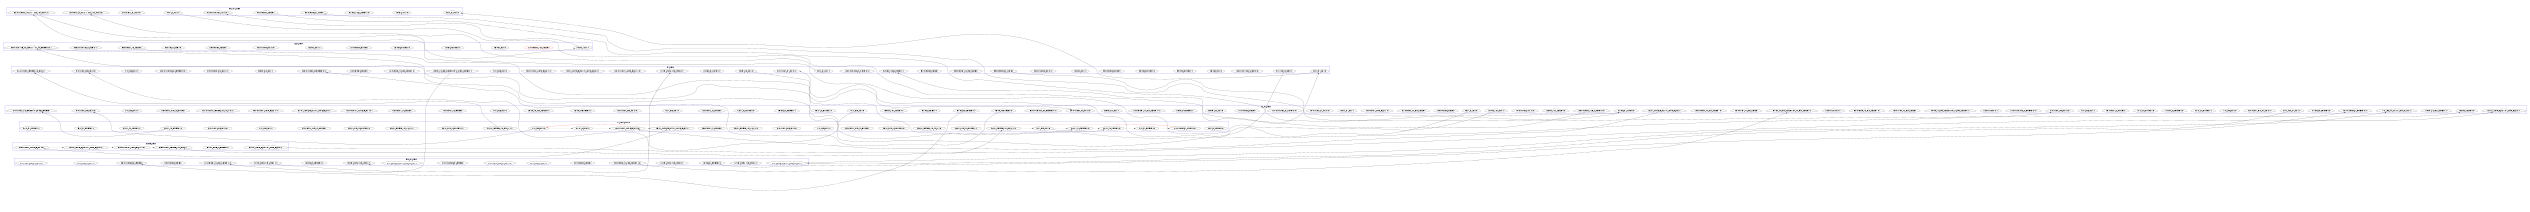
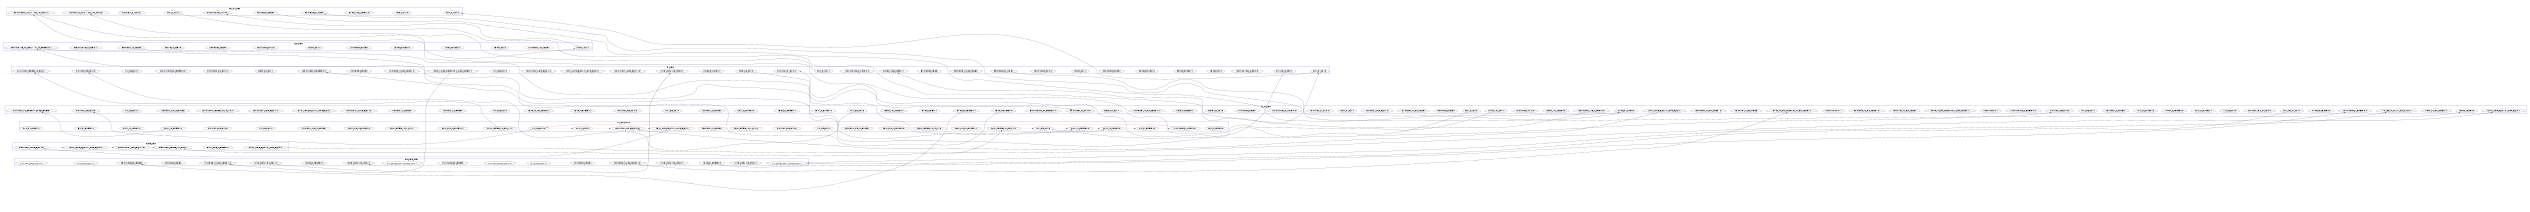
(411, 159) -> (411, 159)
